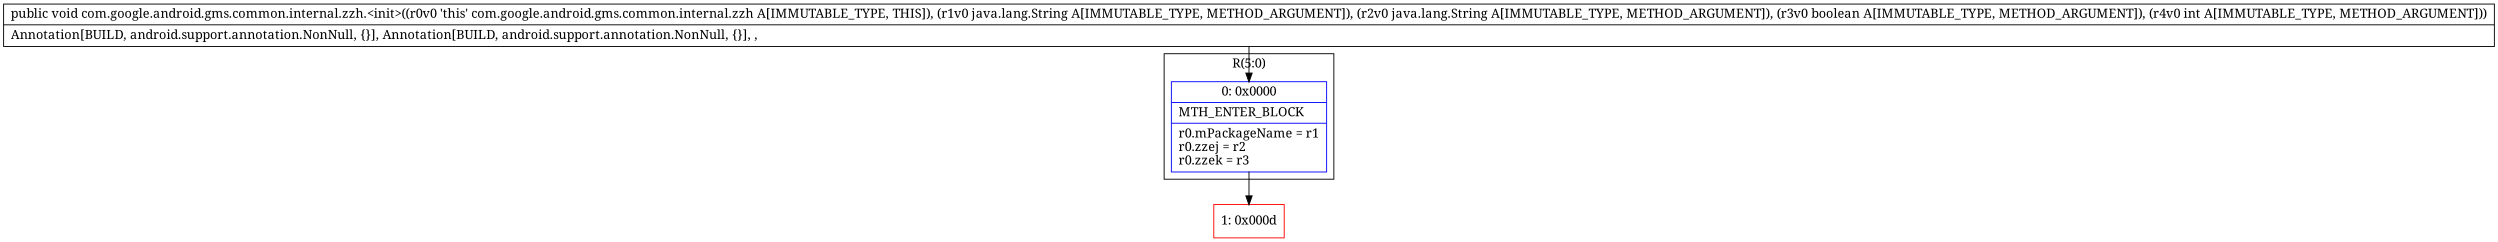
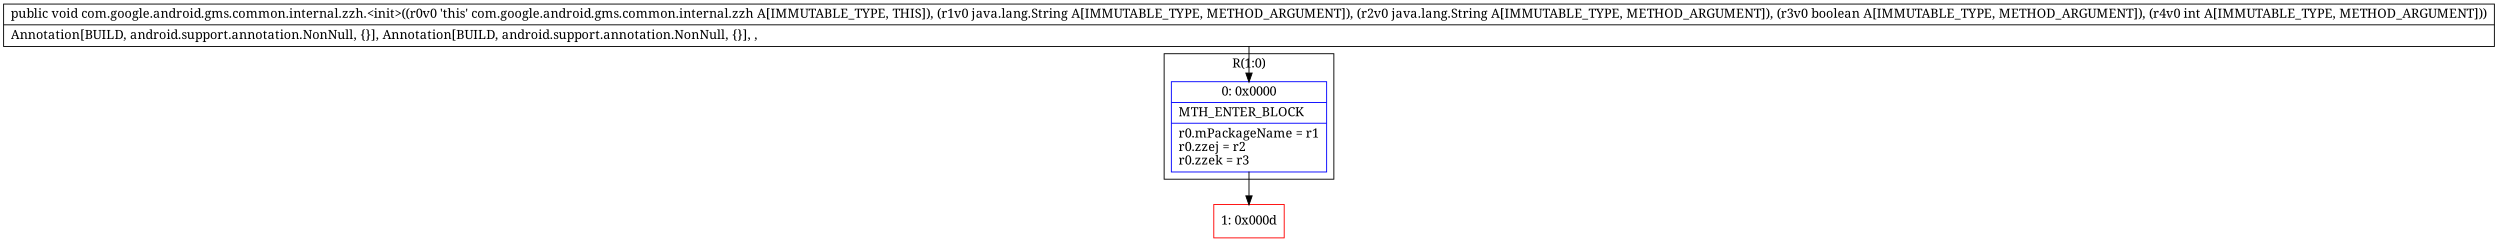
(1249, 64) -> (1249, 64)
